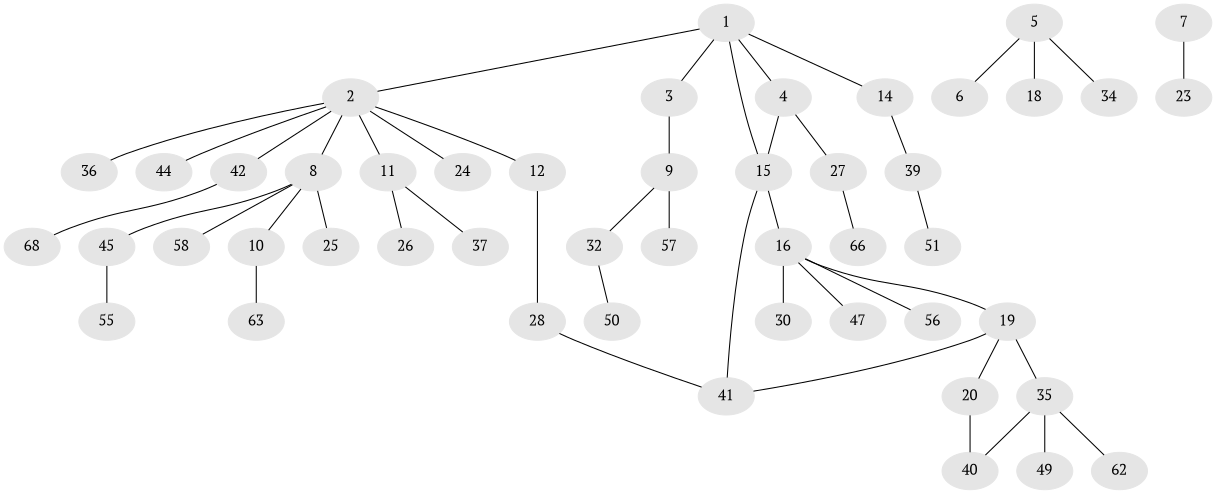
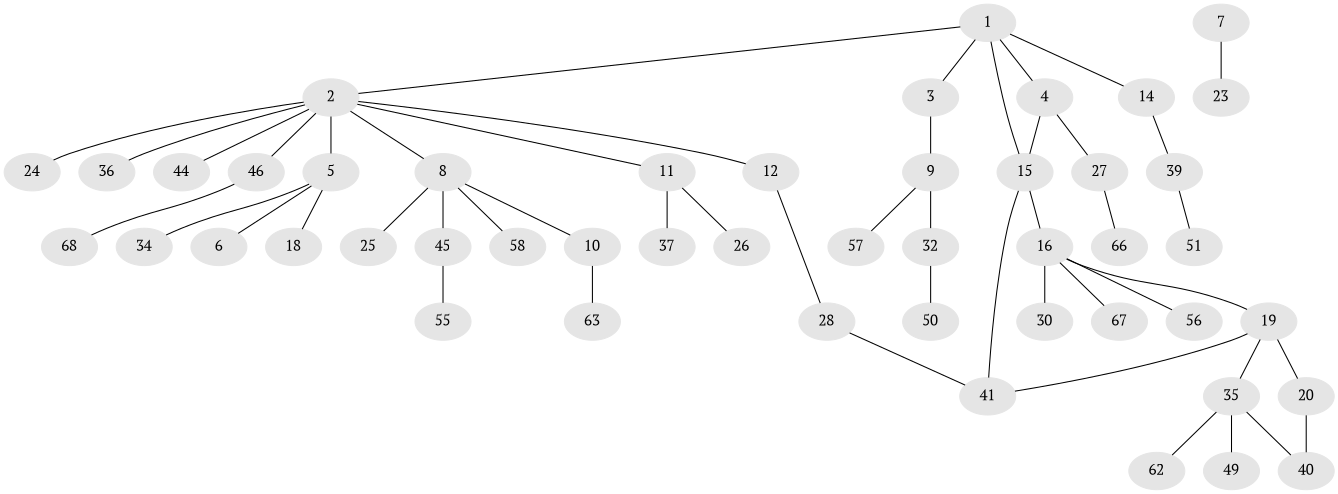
none -> (331, 135)
(239, 172) -> (256, 172)
(858, 322) -> (1119, 322)
